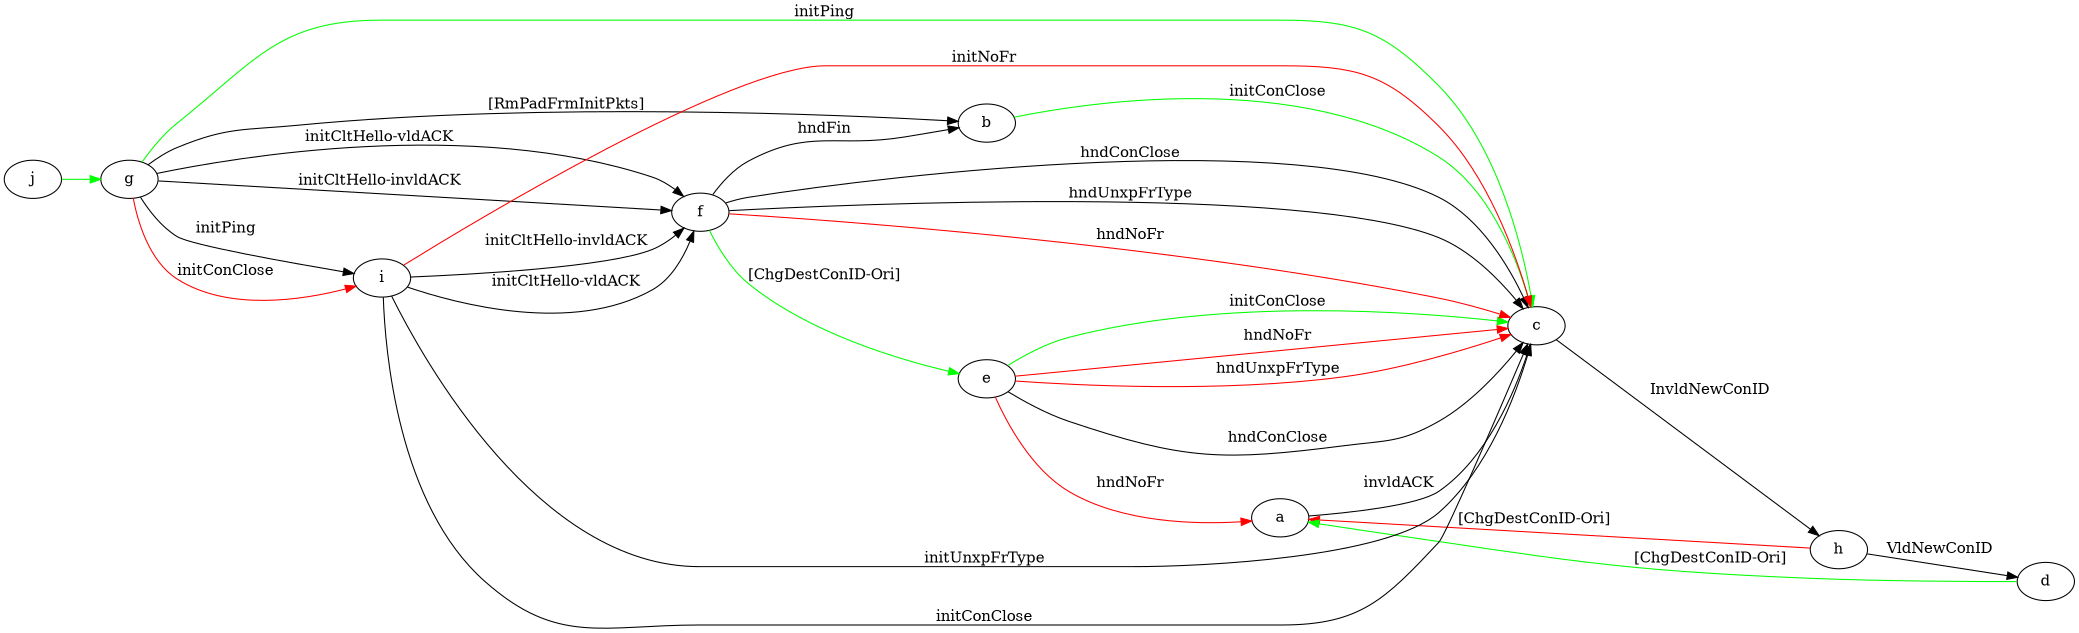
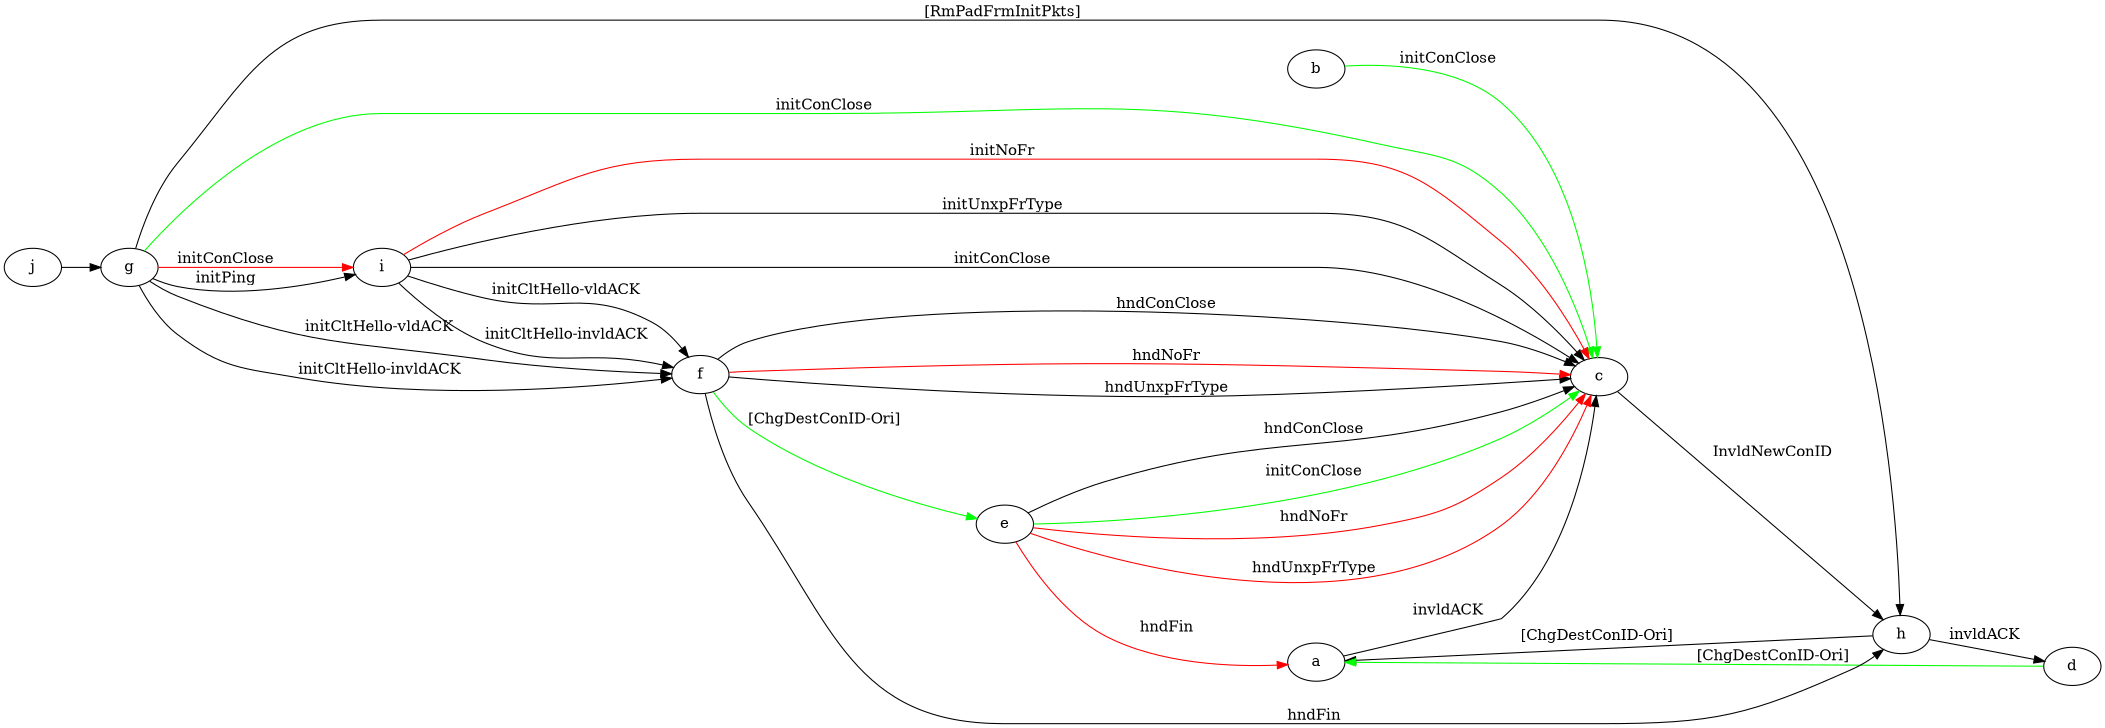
(827, 12) -> (827, 106)
(544, 113) -> (1170, 20)
(822, 141) -> (1207, 724)
(76, 179) -> (76, 267)
(1133, 483) -> (1169, 628)
(1565, 534) -> (1614, 648)
(1942, 549) -> (1987, 635)
